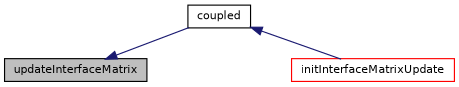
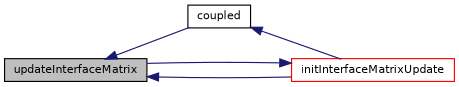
none -> (213, 62)
none -> (225, 78)
